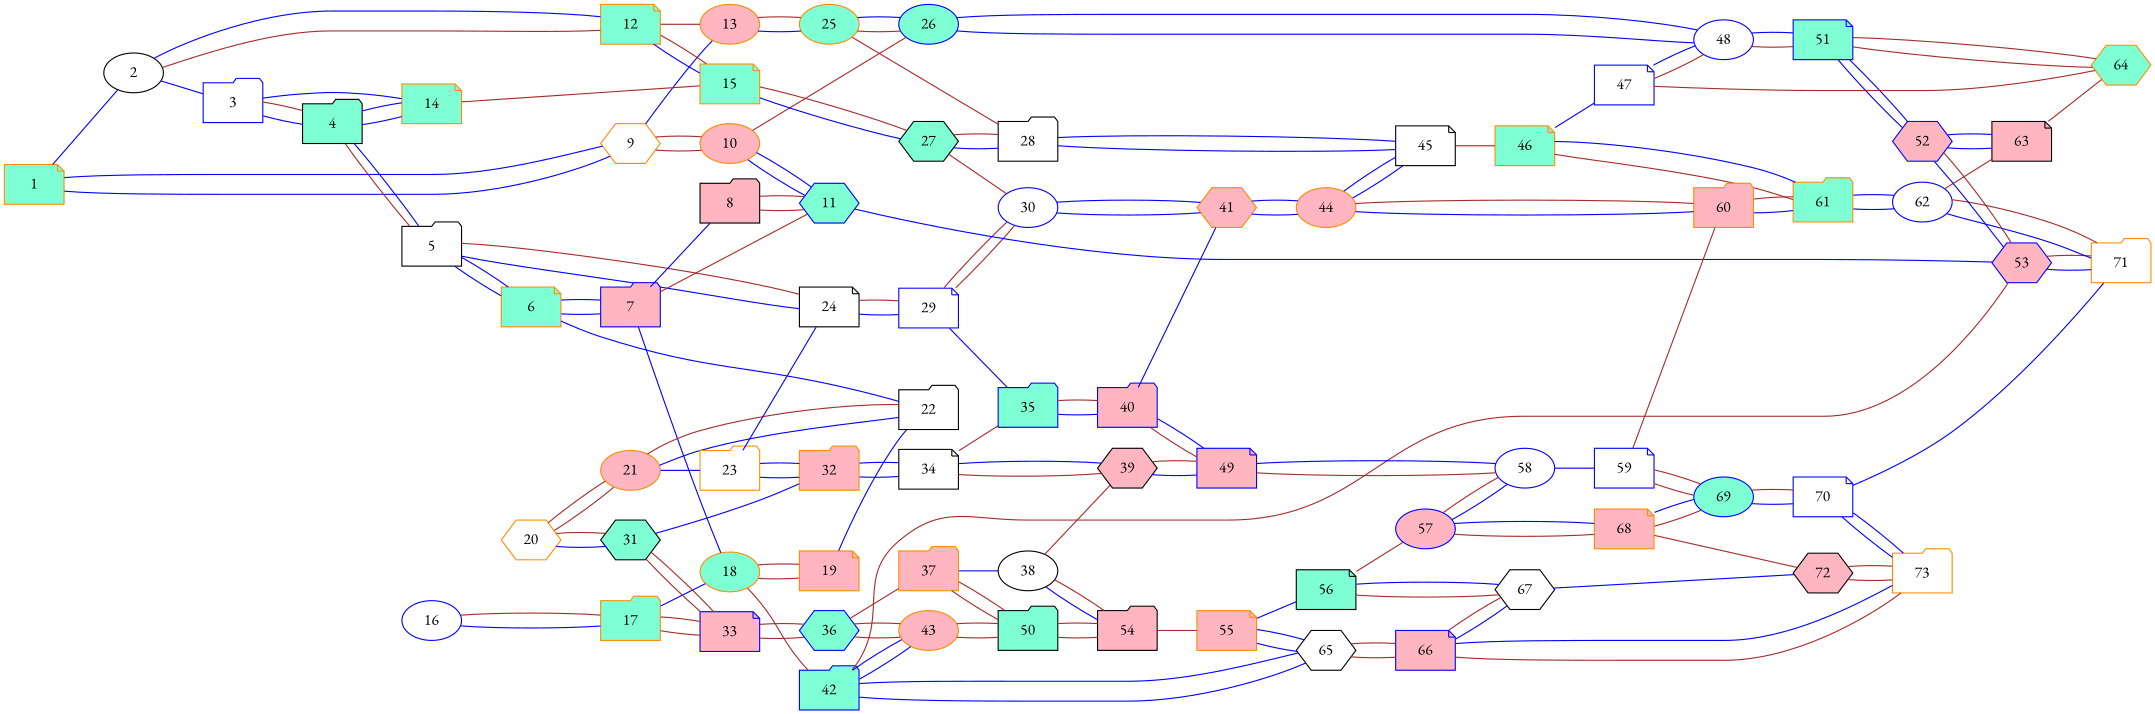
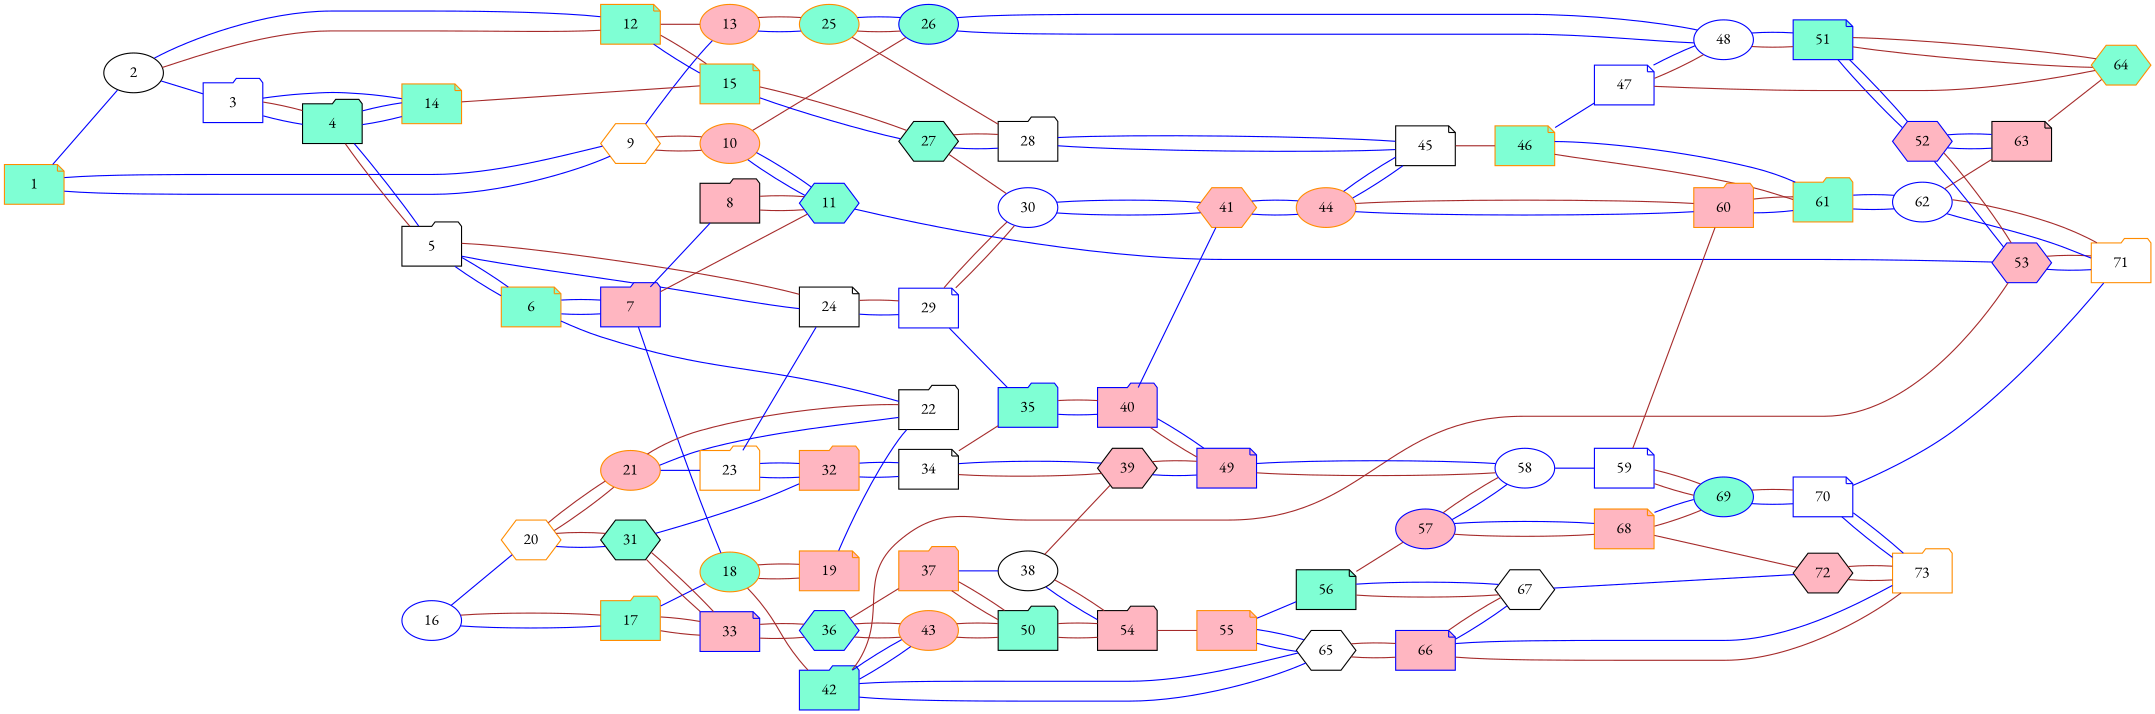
none -> (482, 580)
